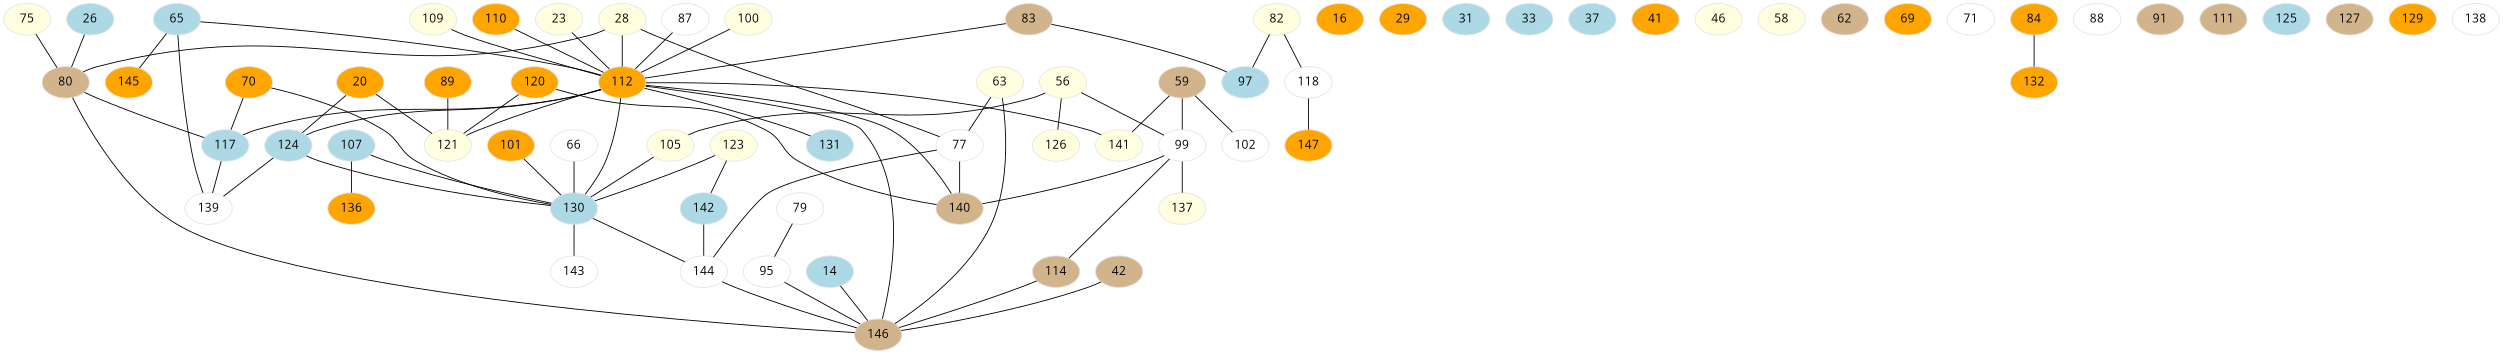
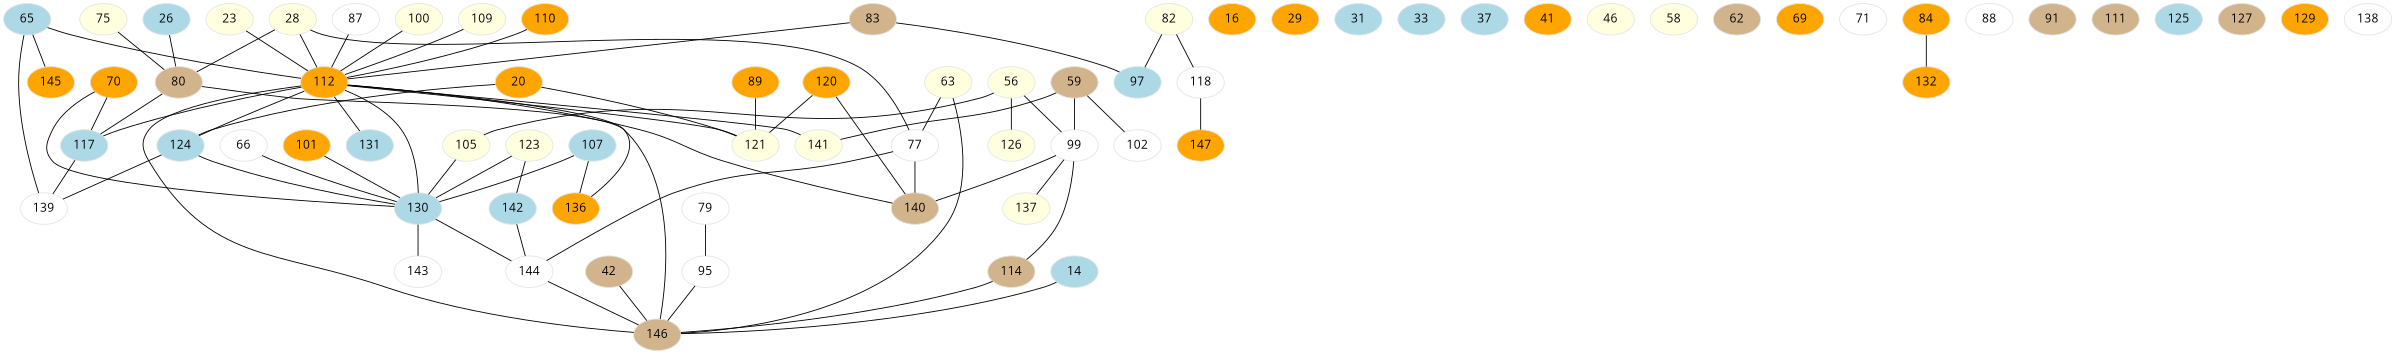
none -> (528, 105)
